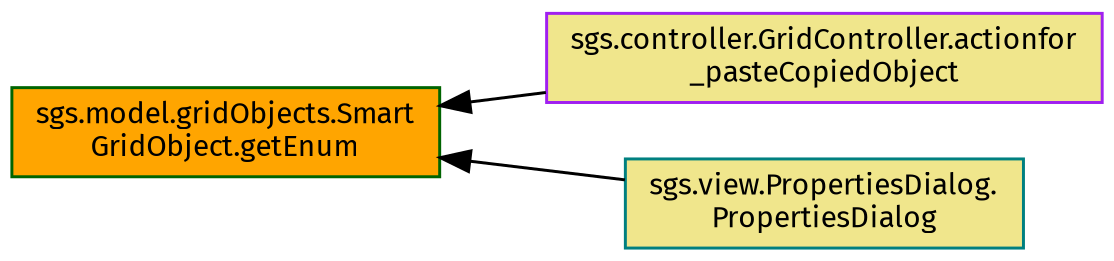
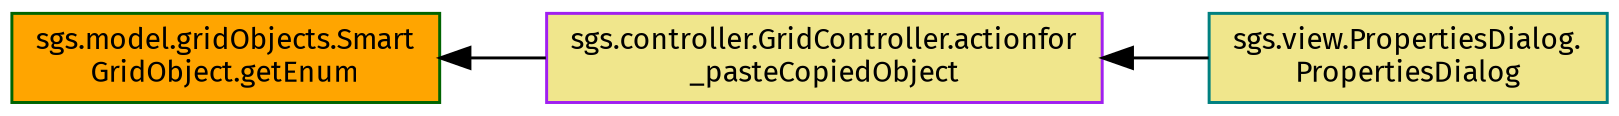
(548, 171) -> (1171, 58)
